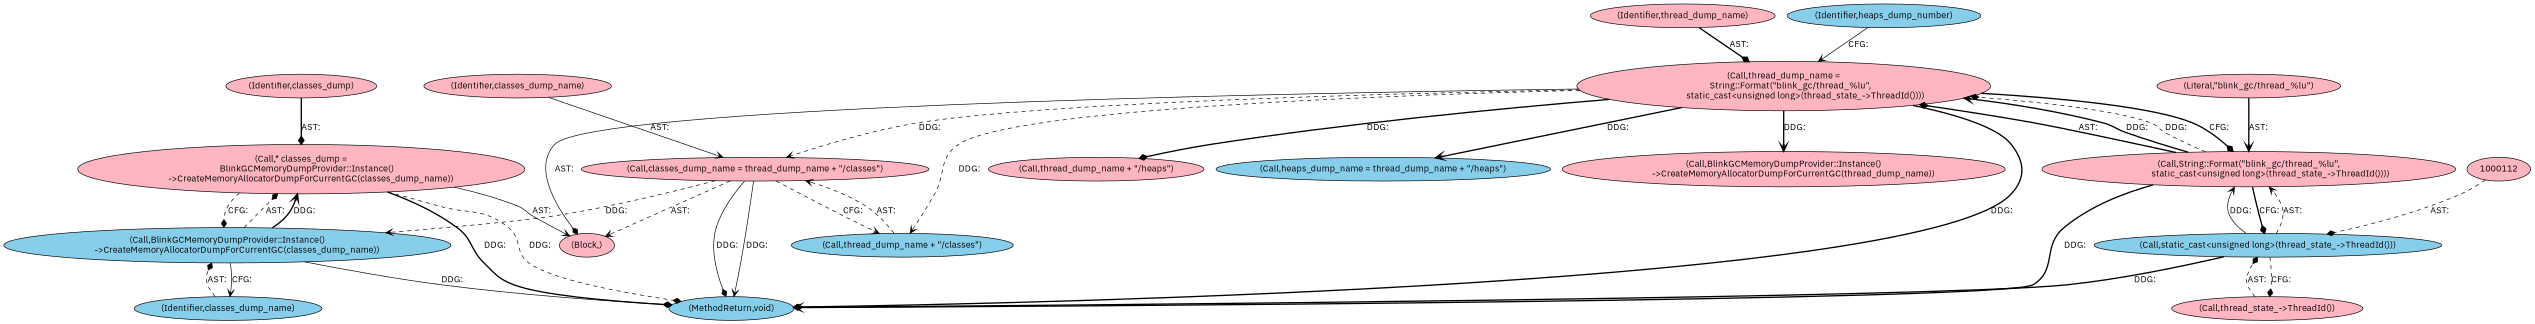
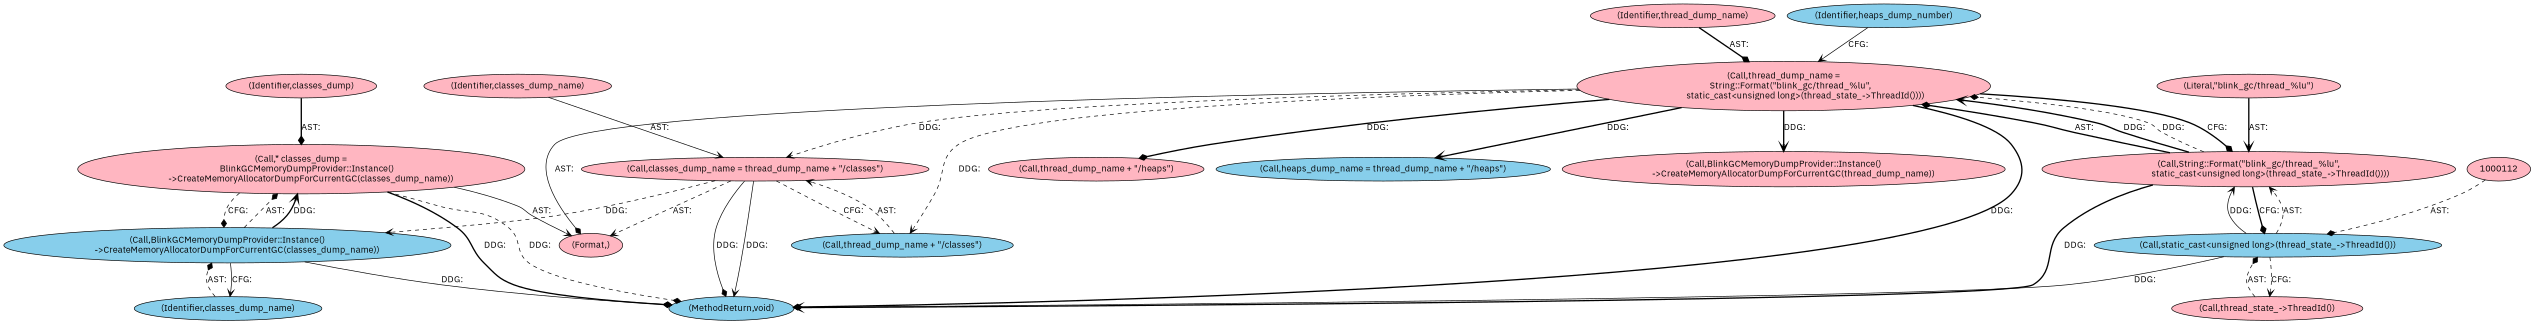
(587, 245) -> (591, 245)
(2271, 273) -> (2271, 274)
(1514, 300) -> (1514, 300)
